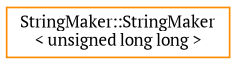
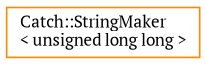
(118, 32) -> (103, 32)
